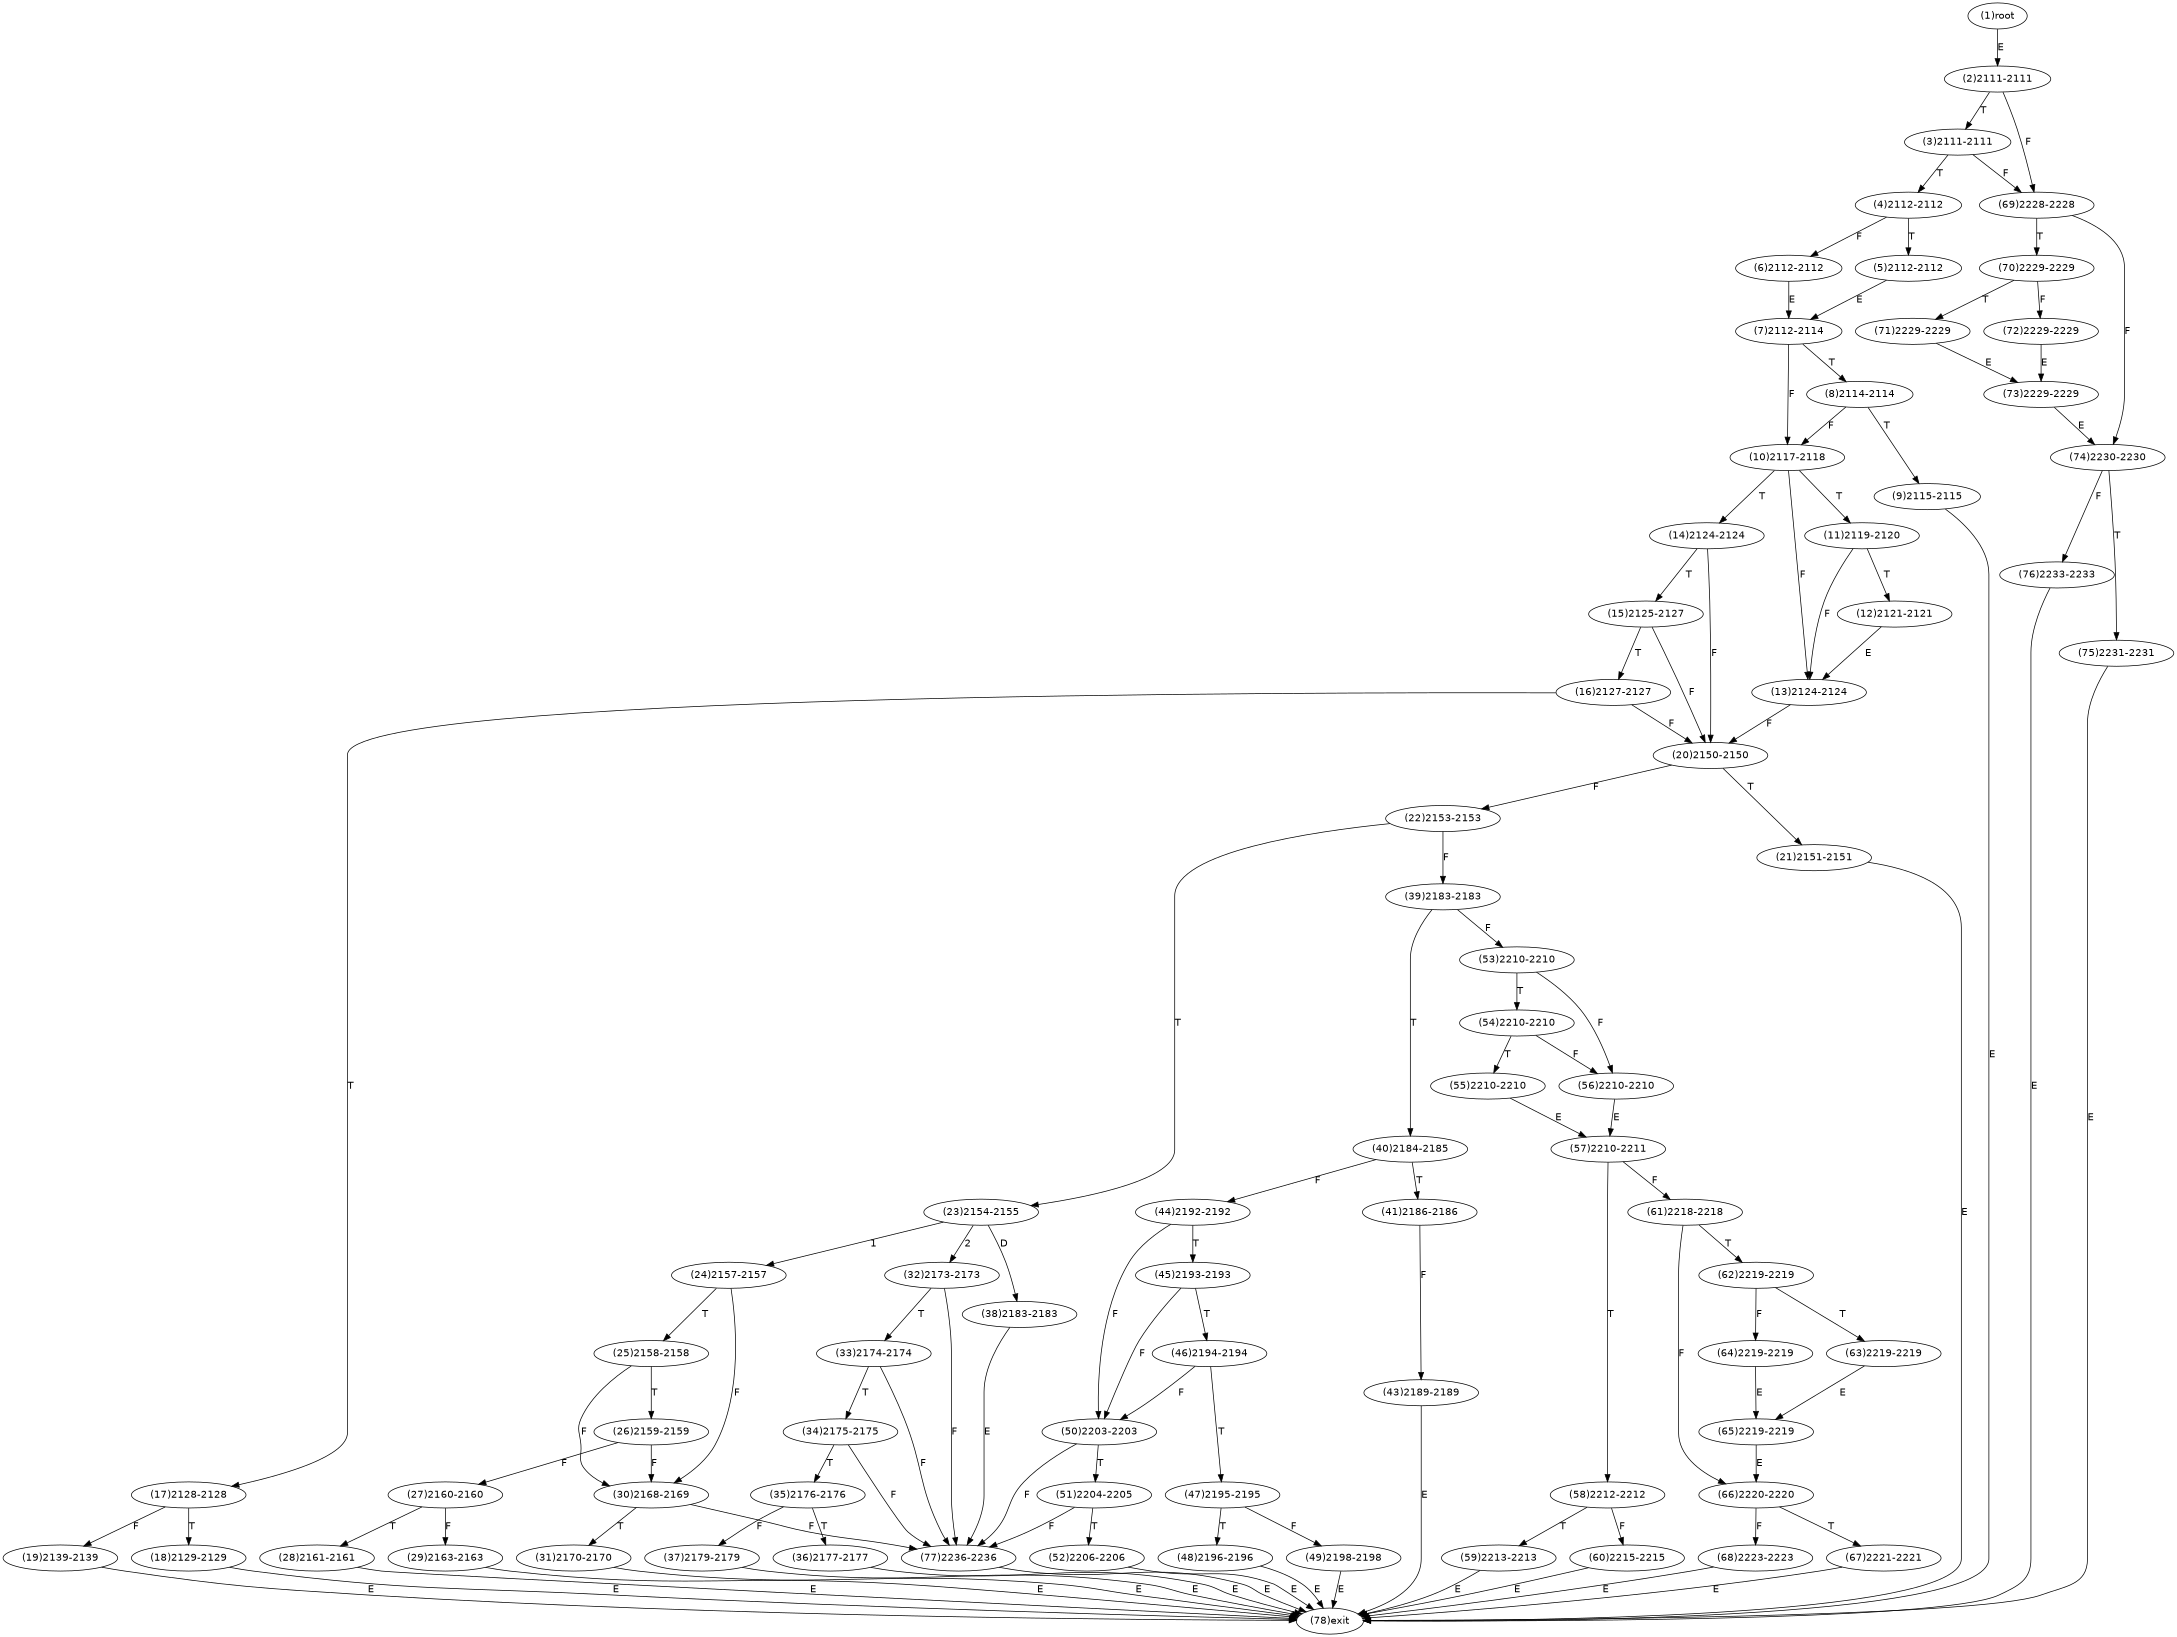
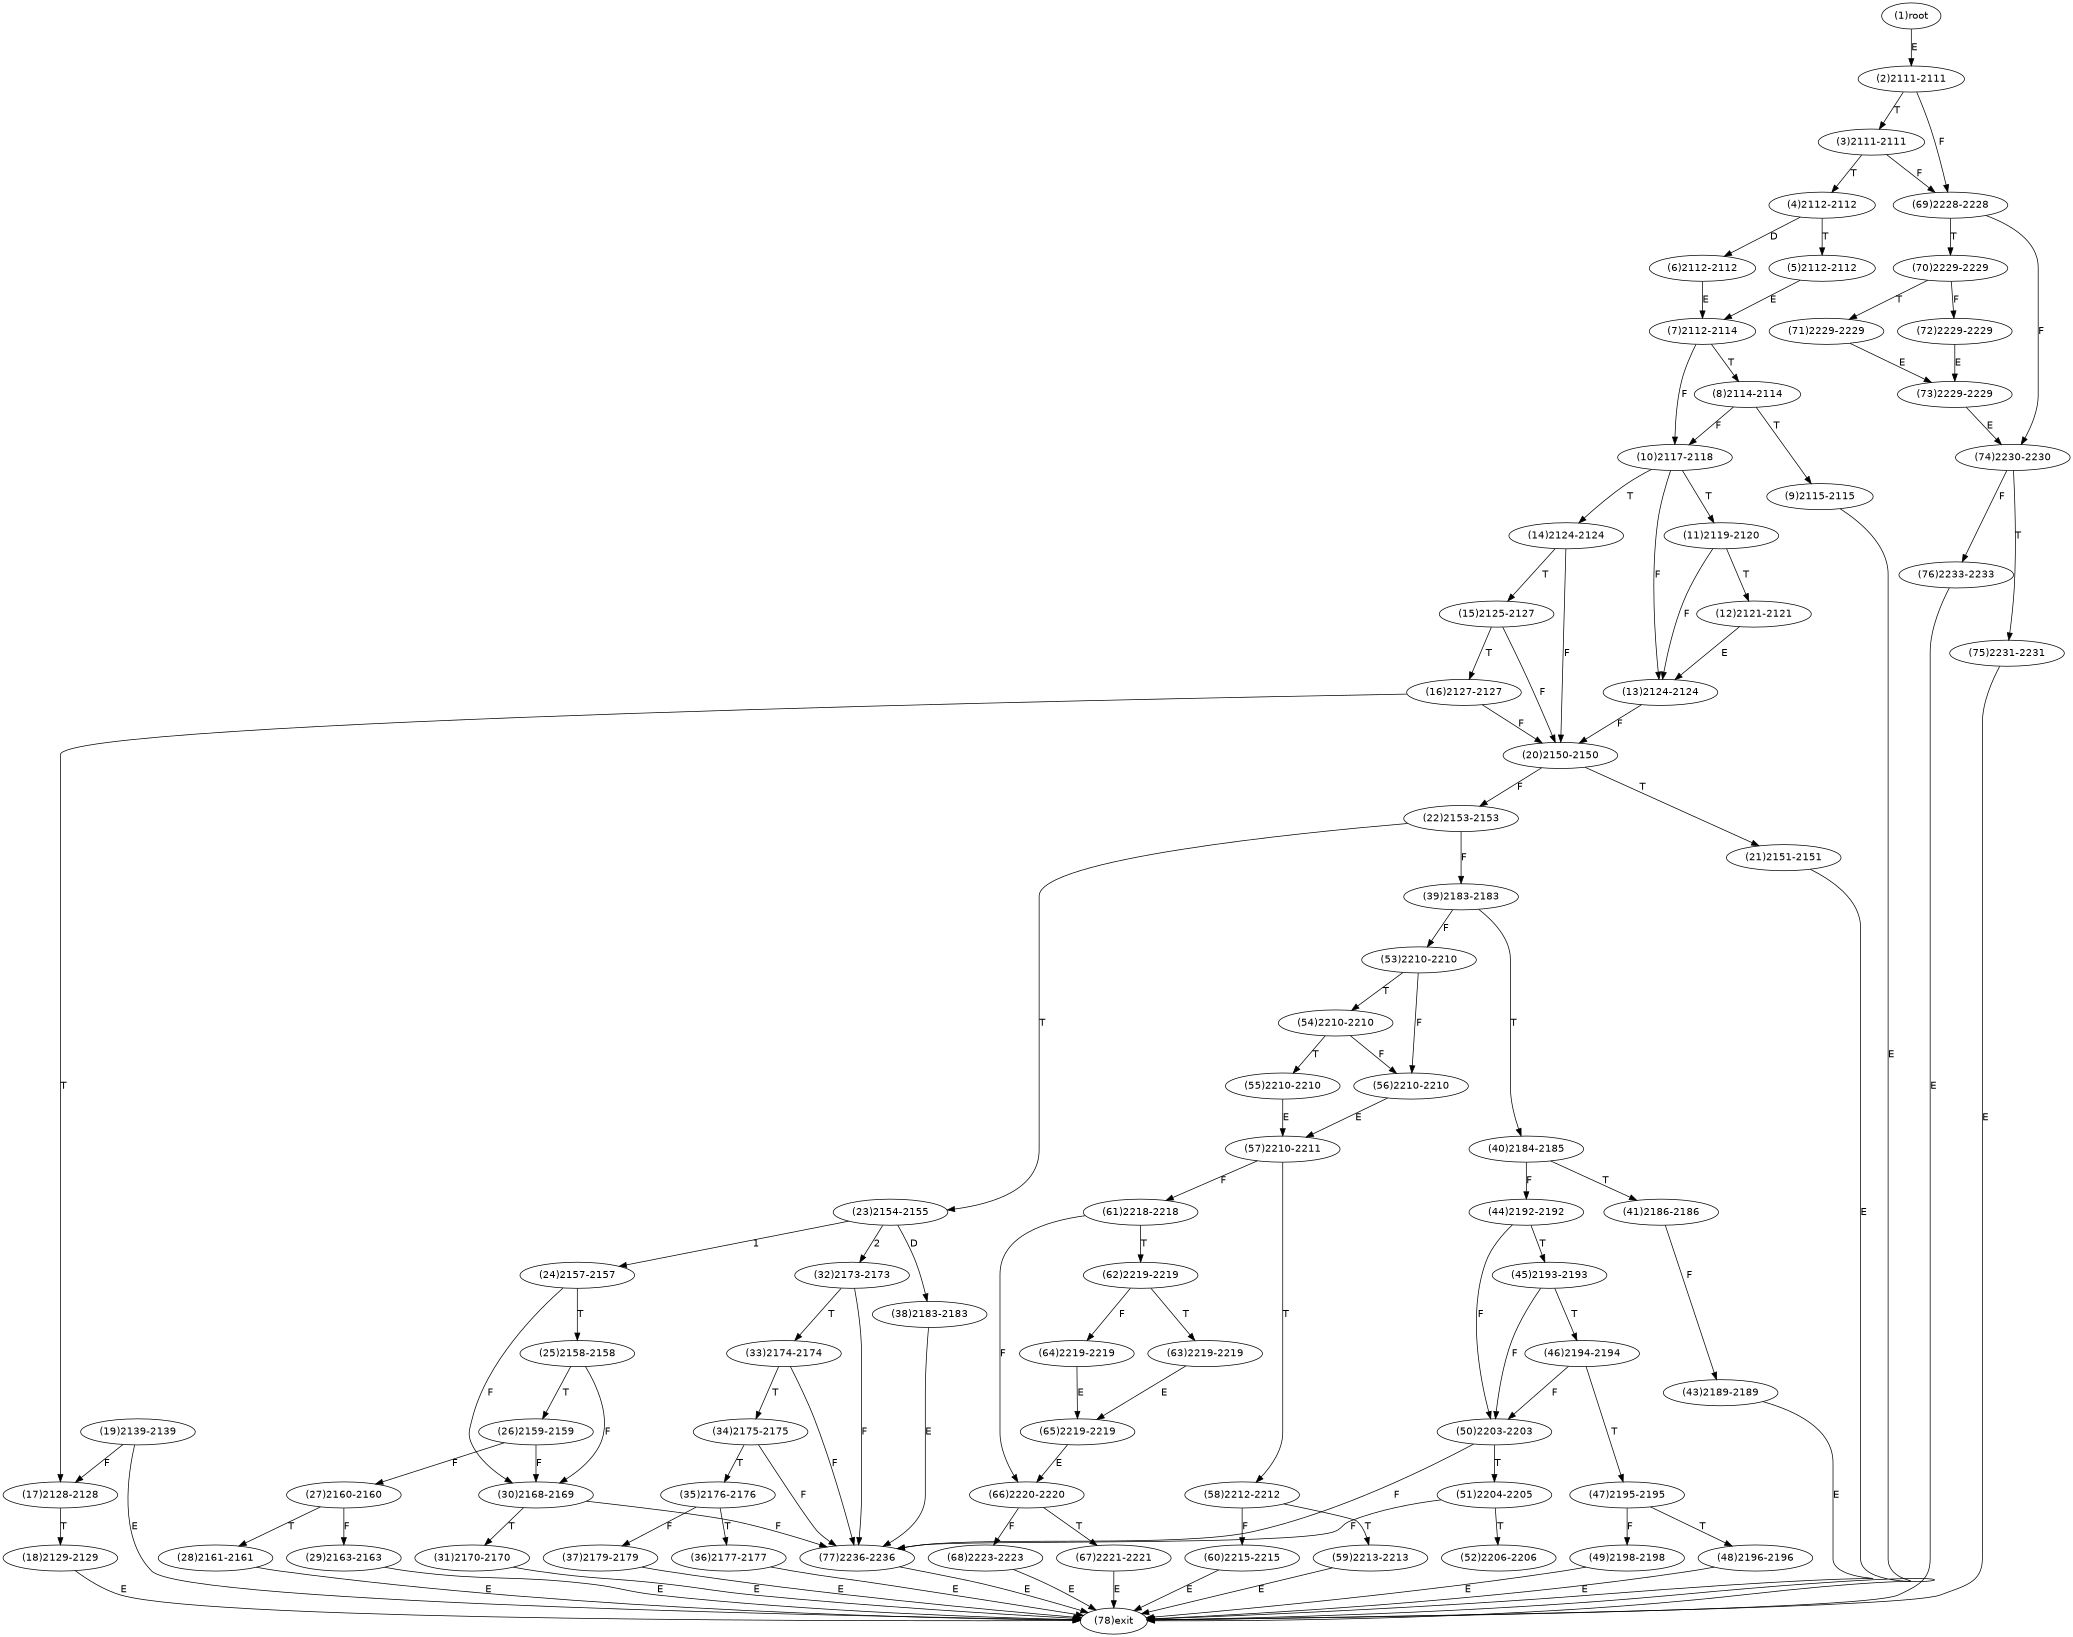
(1859, 237) -> (1774, 237)
(128, 1525) -> (102, 1461)
(1221, 1574) -> none
